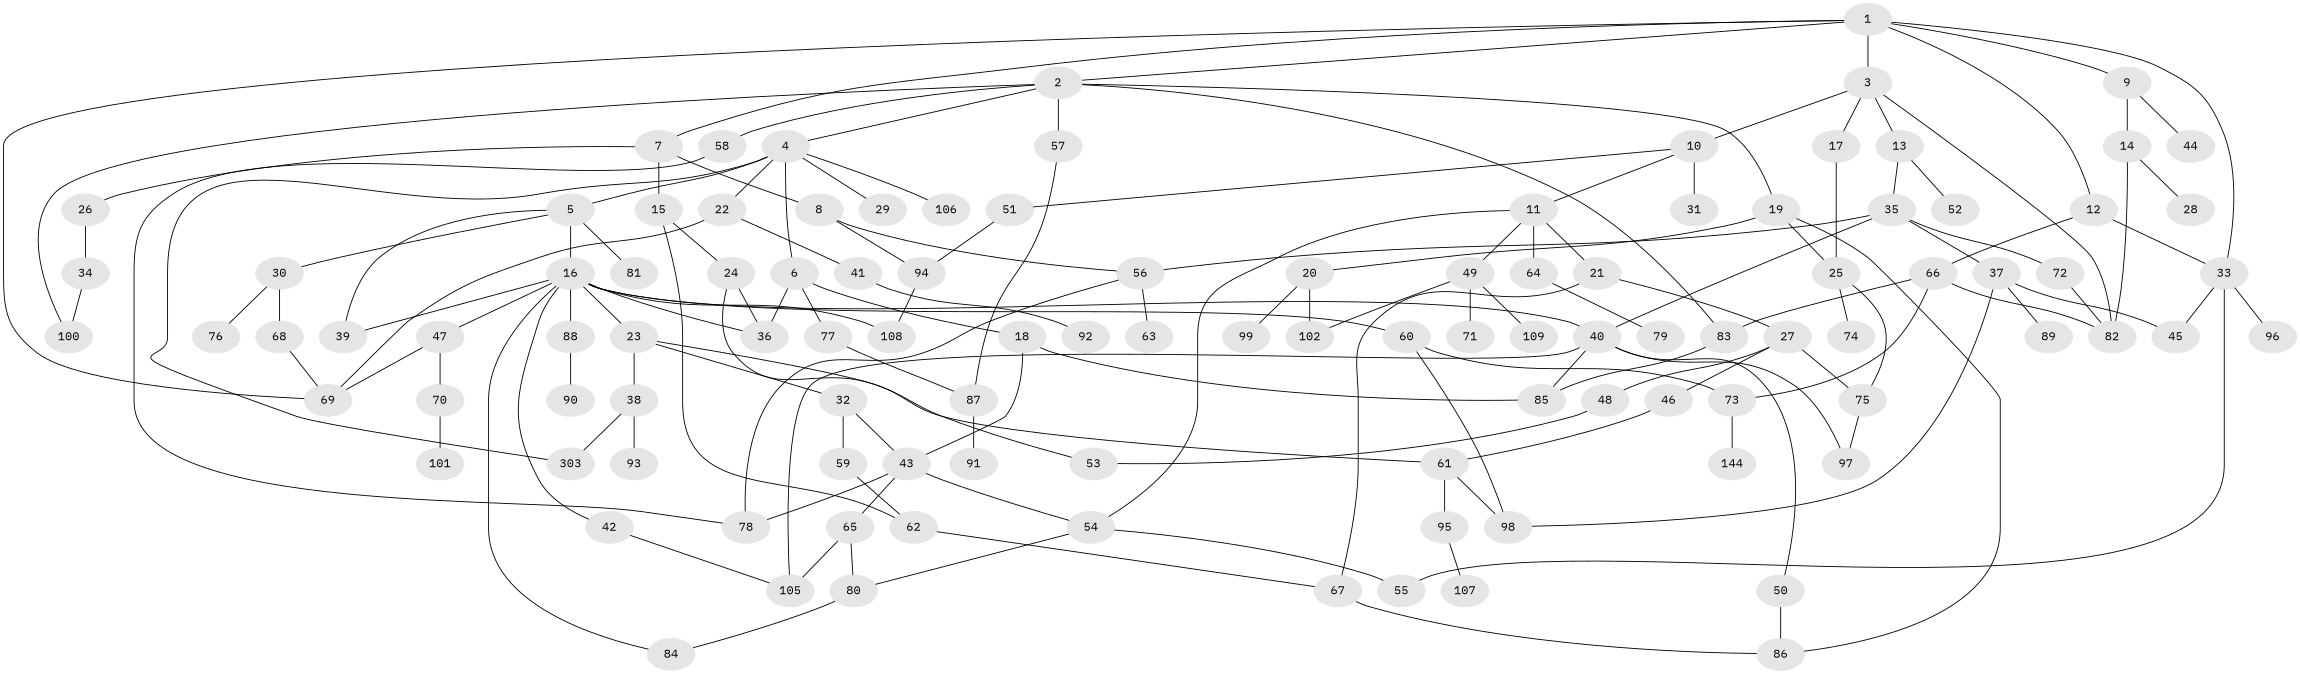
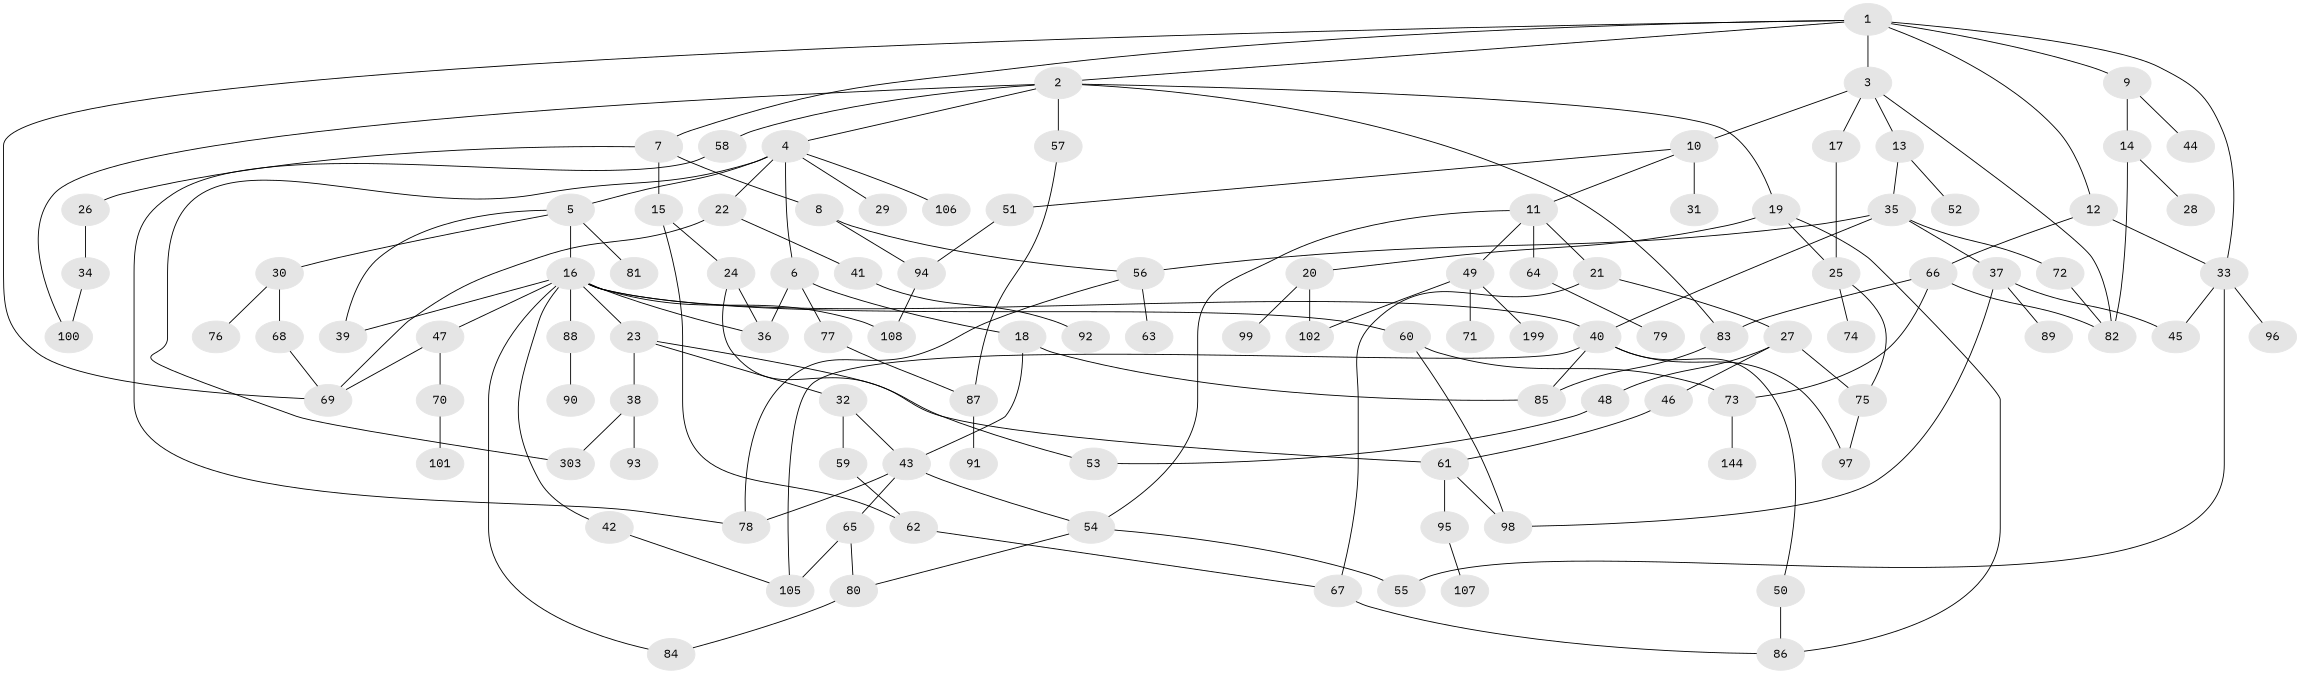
(1534, 337) -> (1534, 337)
